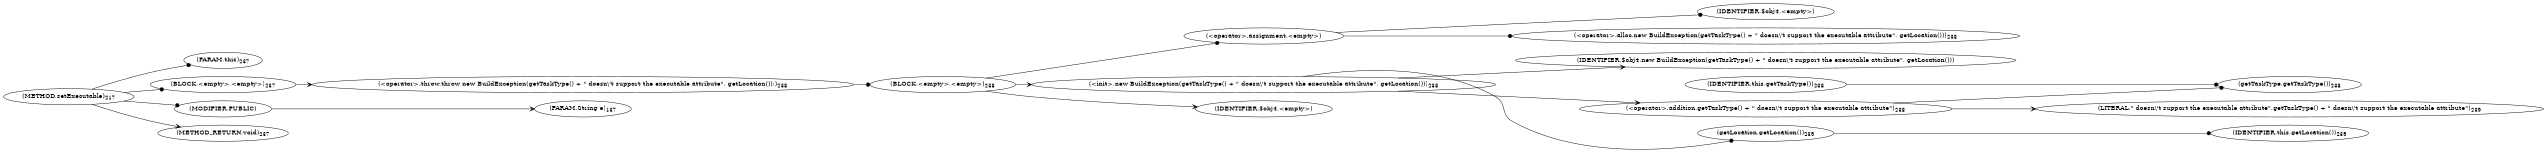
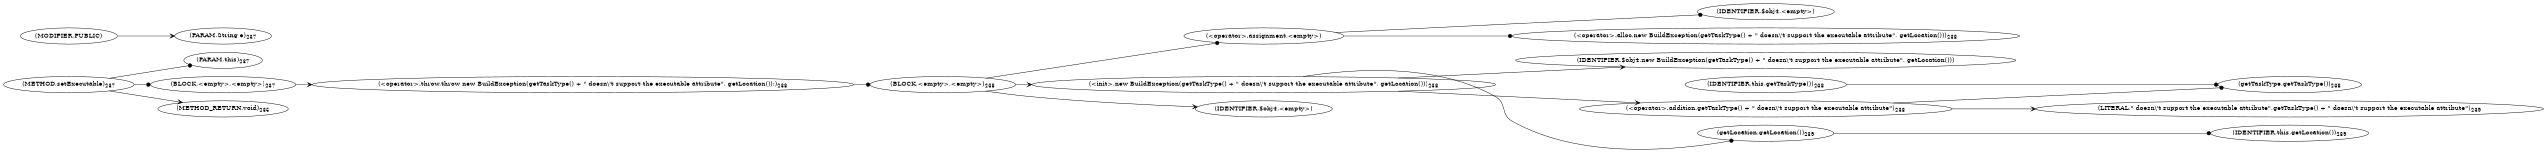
(110, 96) -> (110, 84)
(150, 103) -> none
(611, 108) -> (251, 35)
(264, 133) -> (264, 108)
